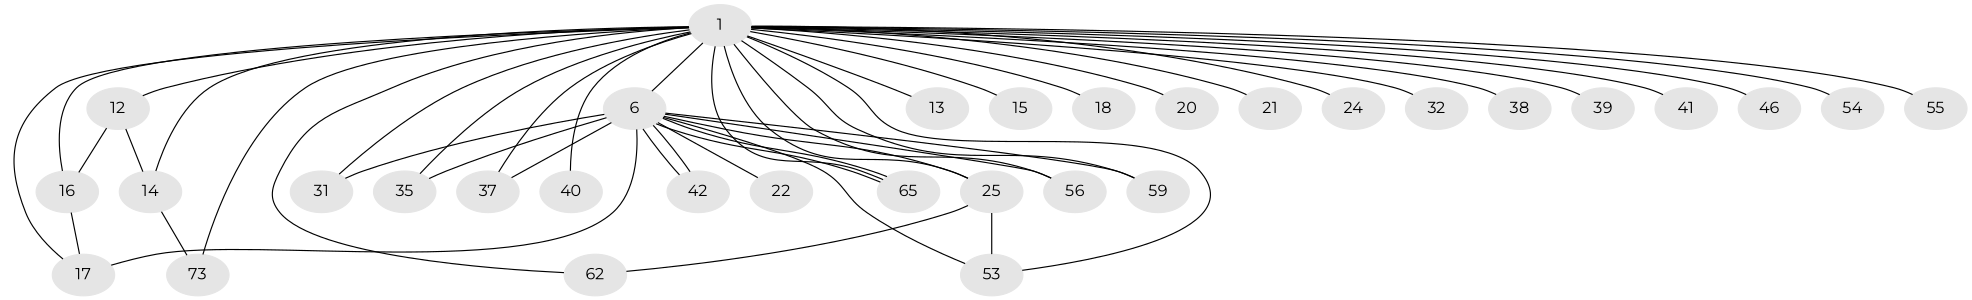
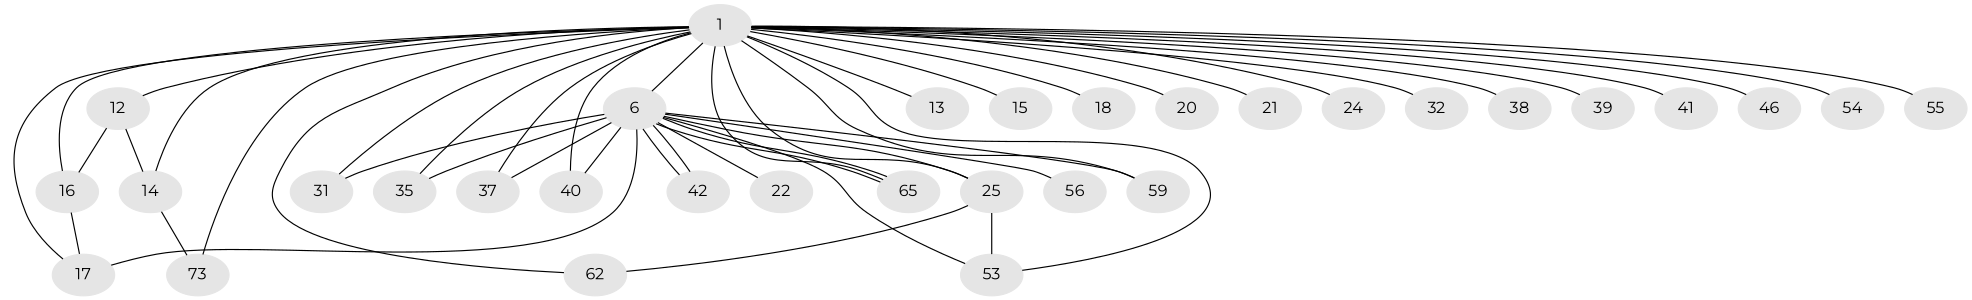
(800, 119) -> none
none -> (603, 150)
